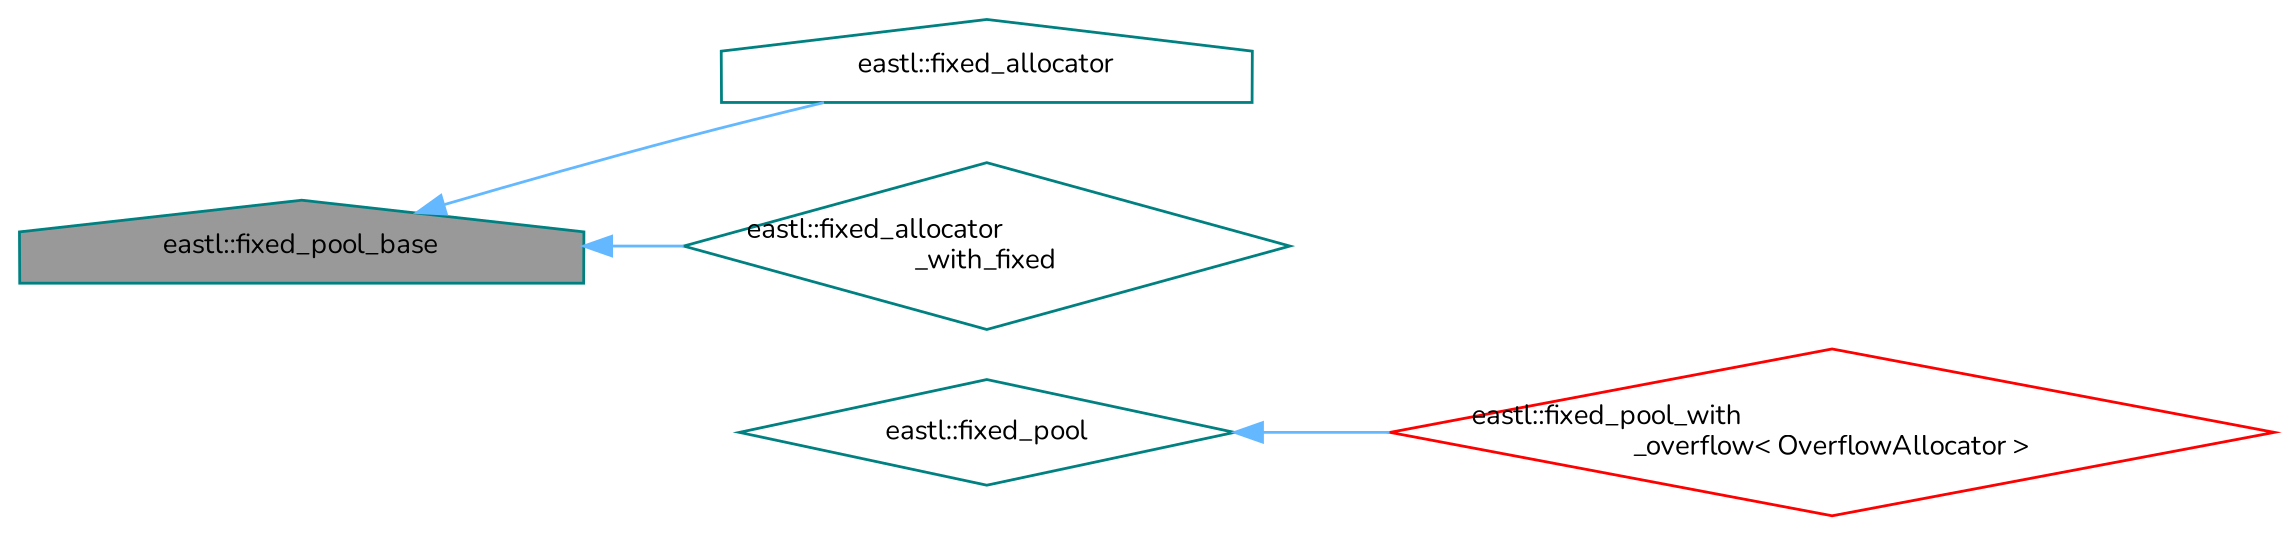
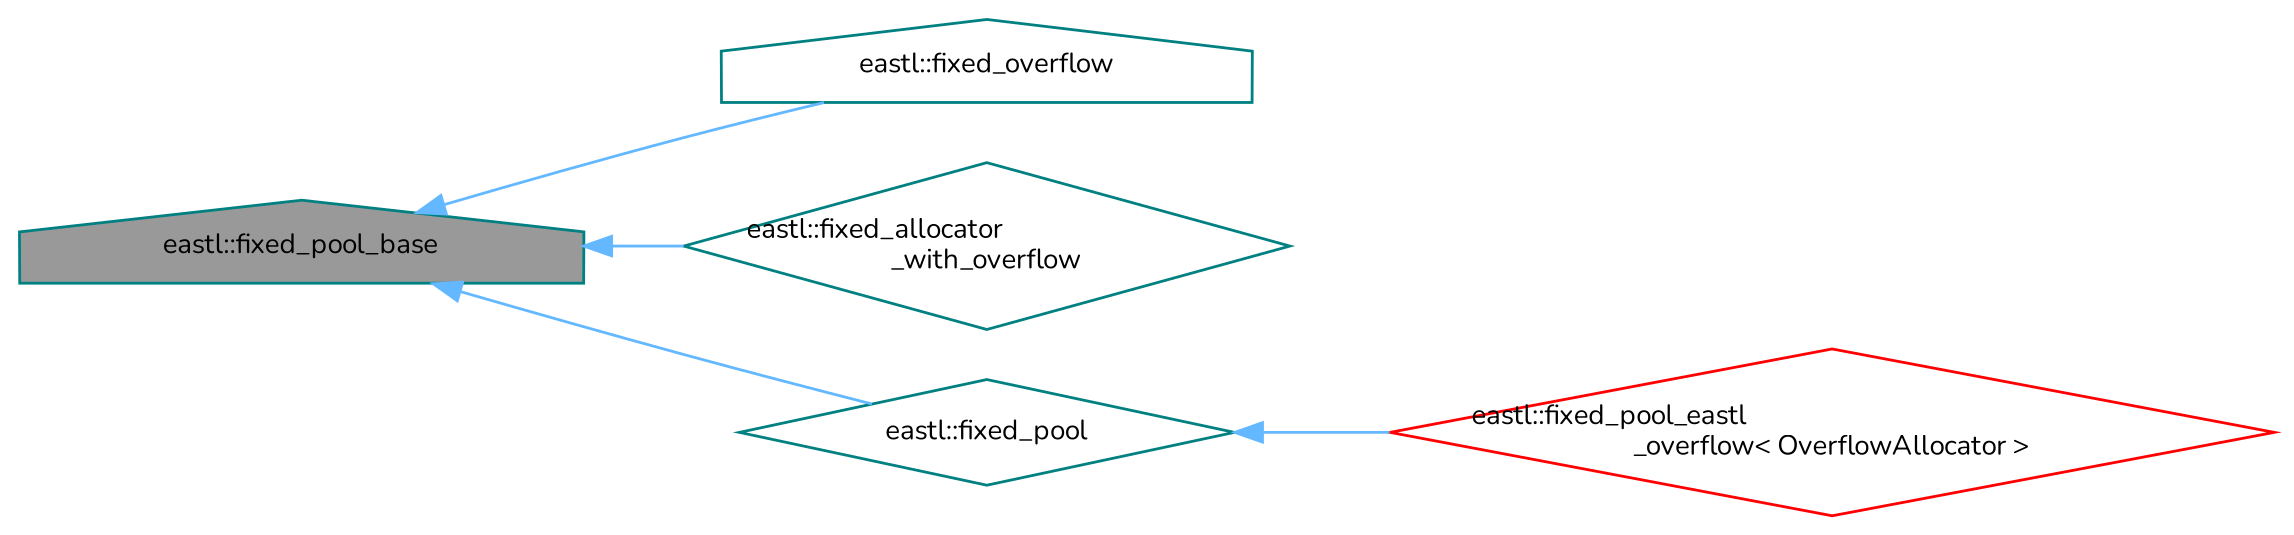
(987, 65) -> (987, 65)
(987, 246) -> (987, 246)
none -> (666, 350)
(1832, 432) -> (1832, 432)
